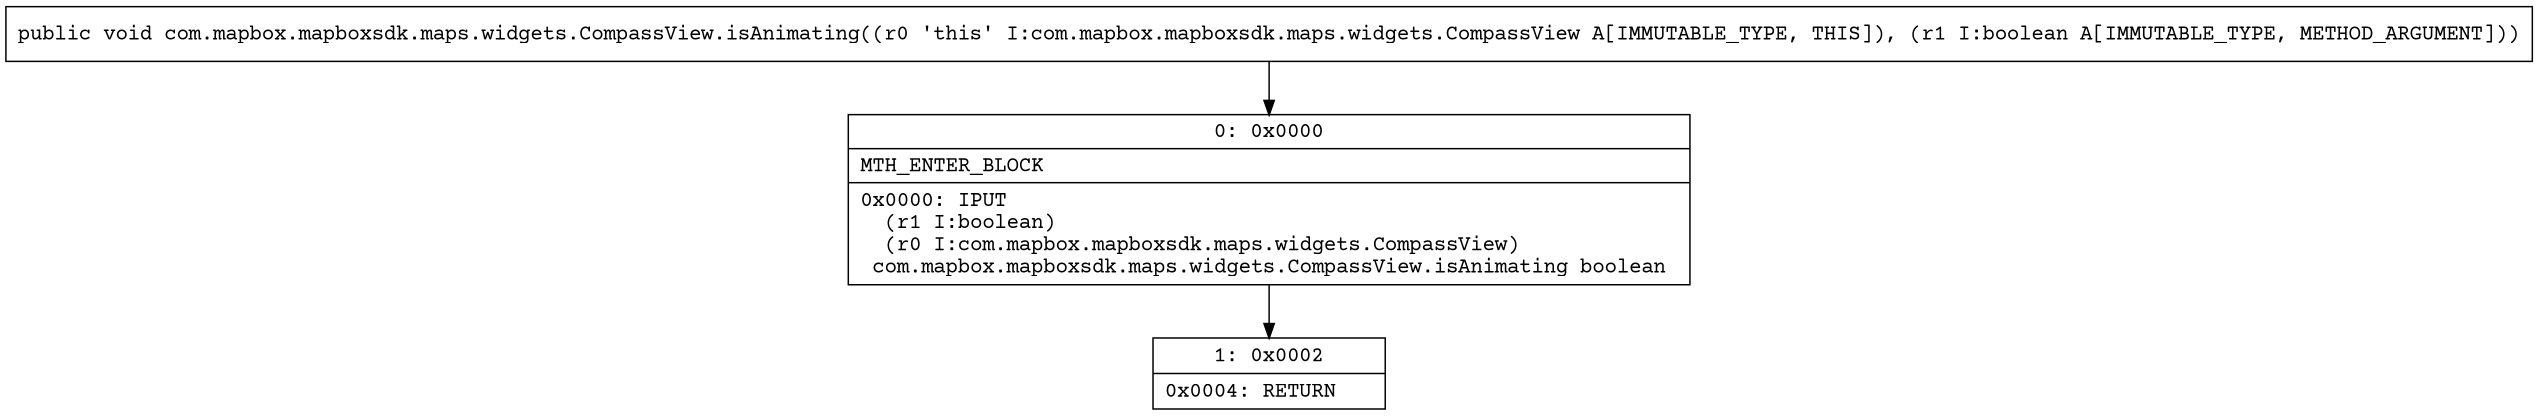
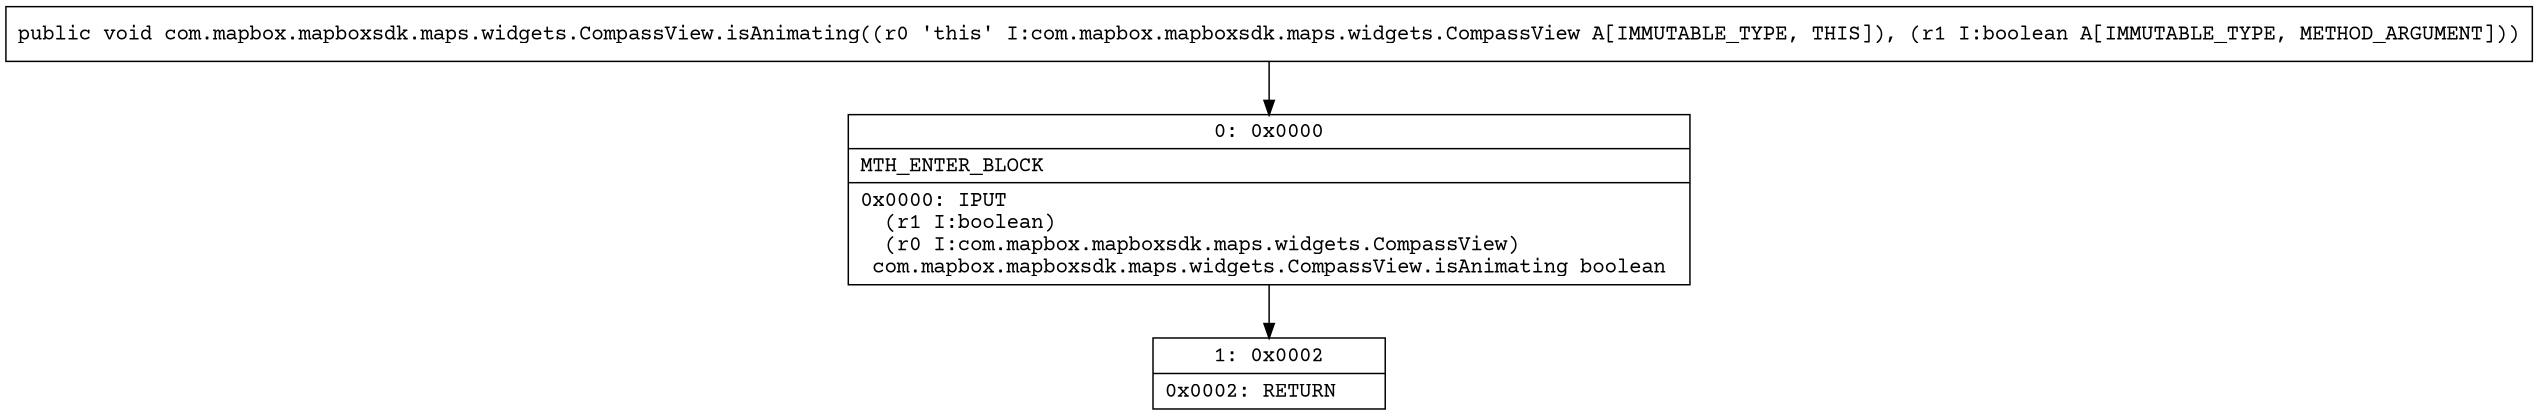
(1269, 390) -> (1269, 390)
